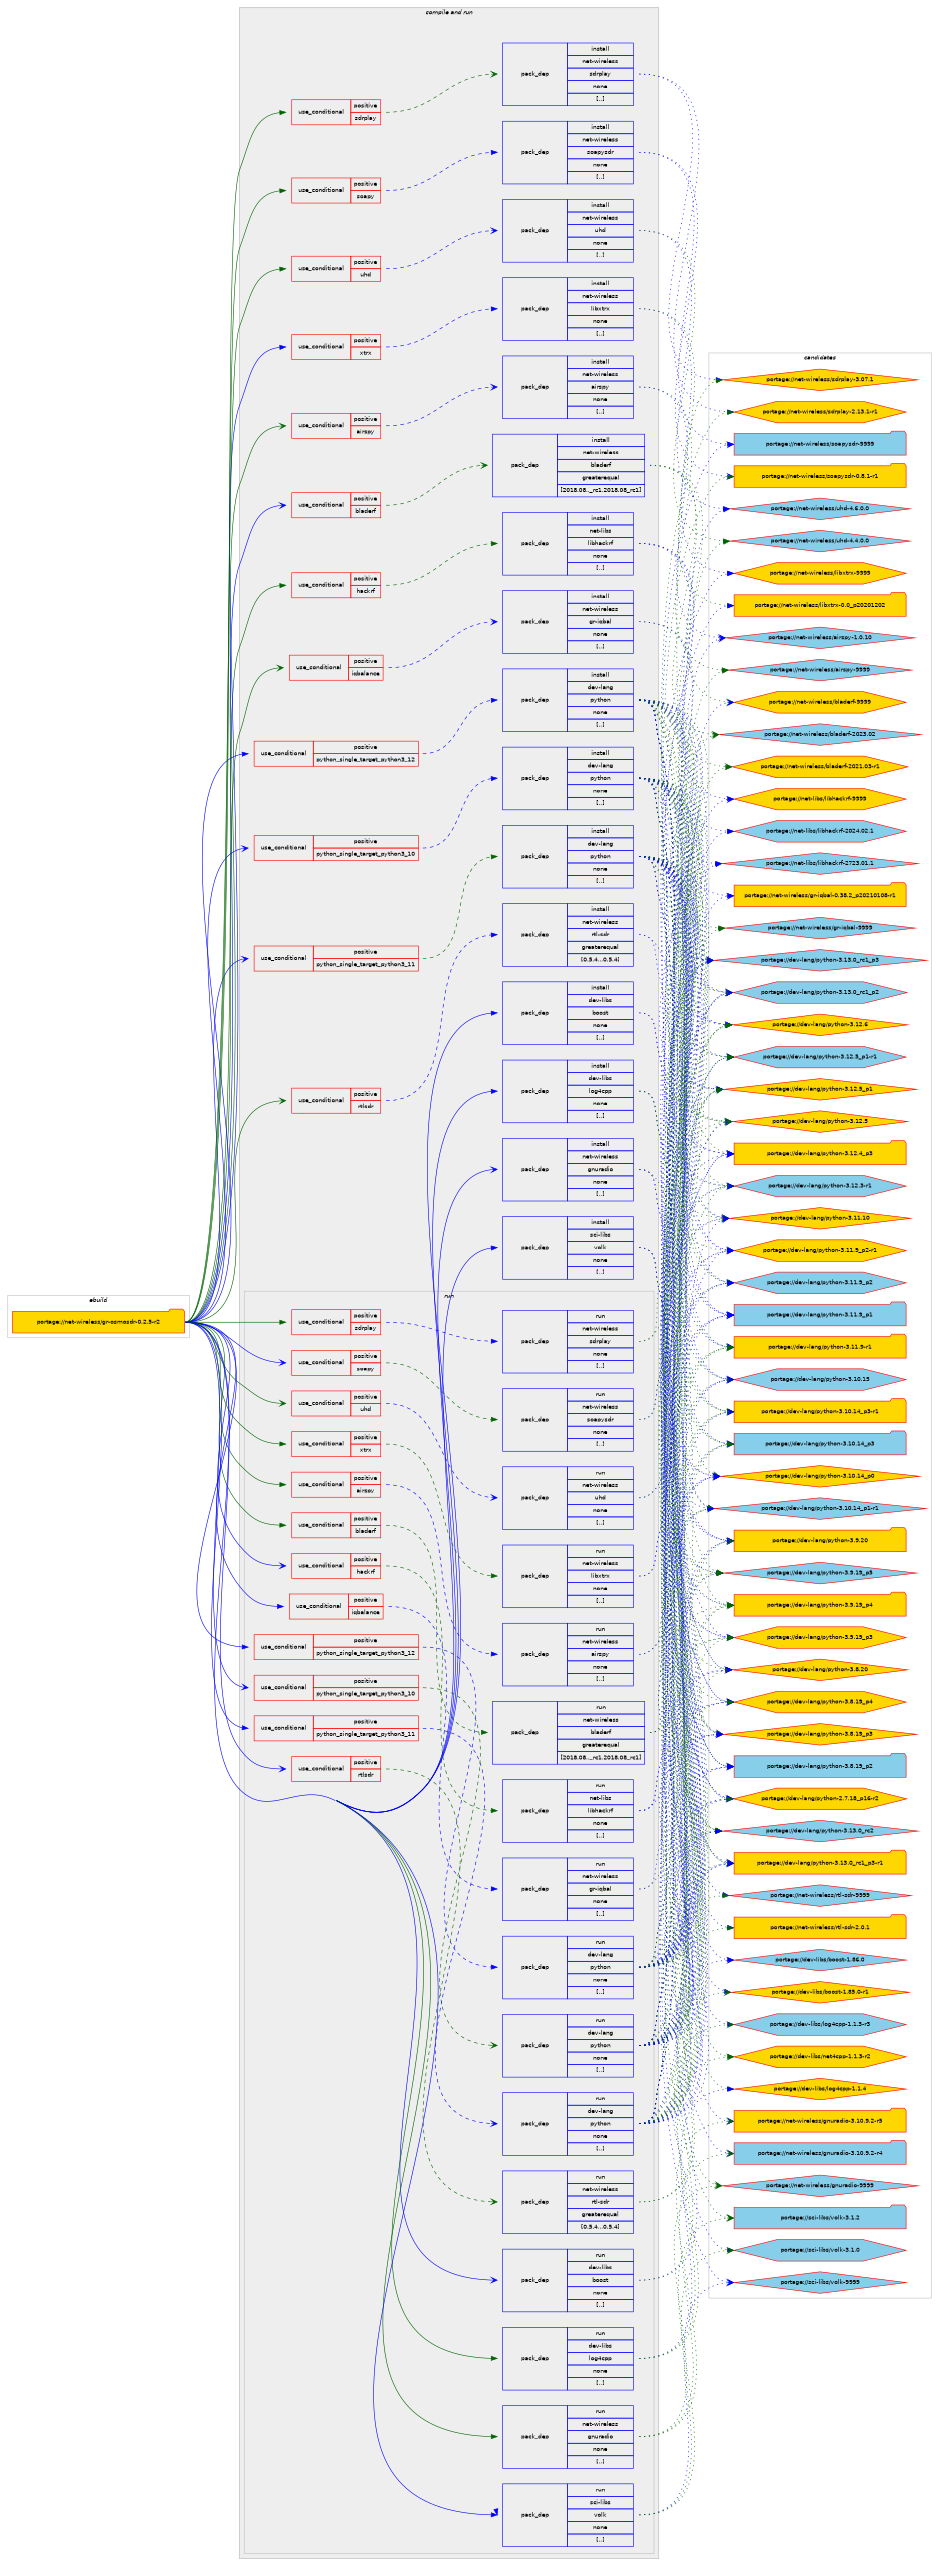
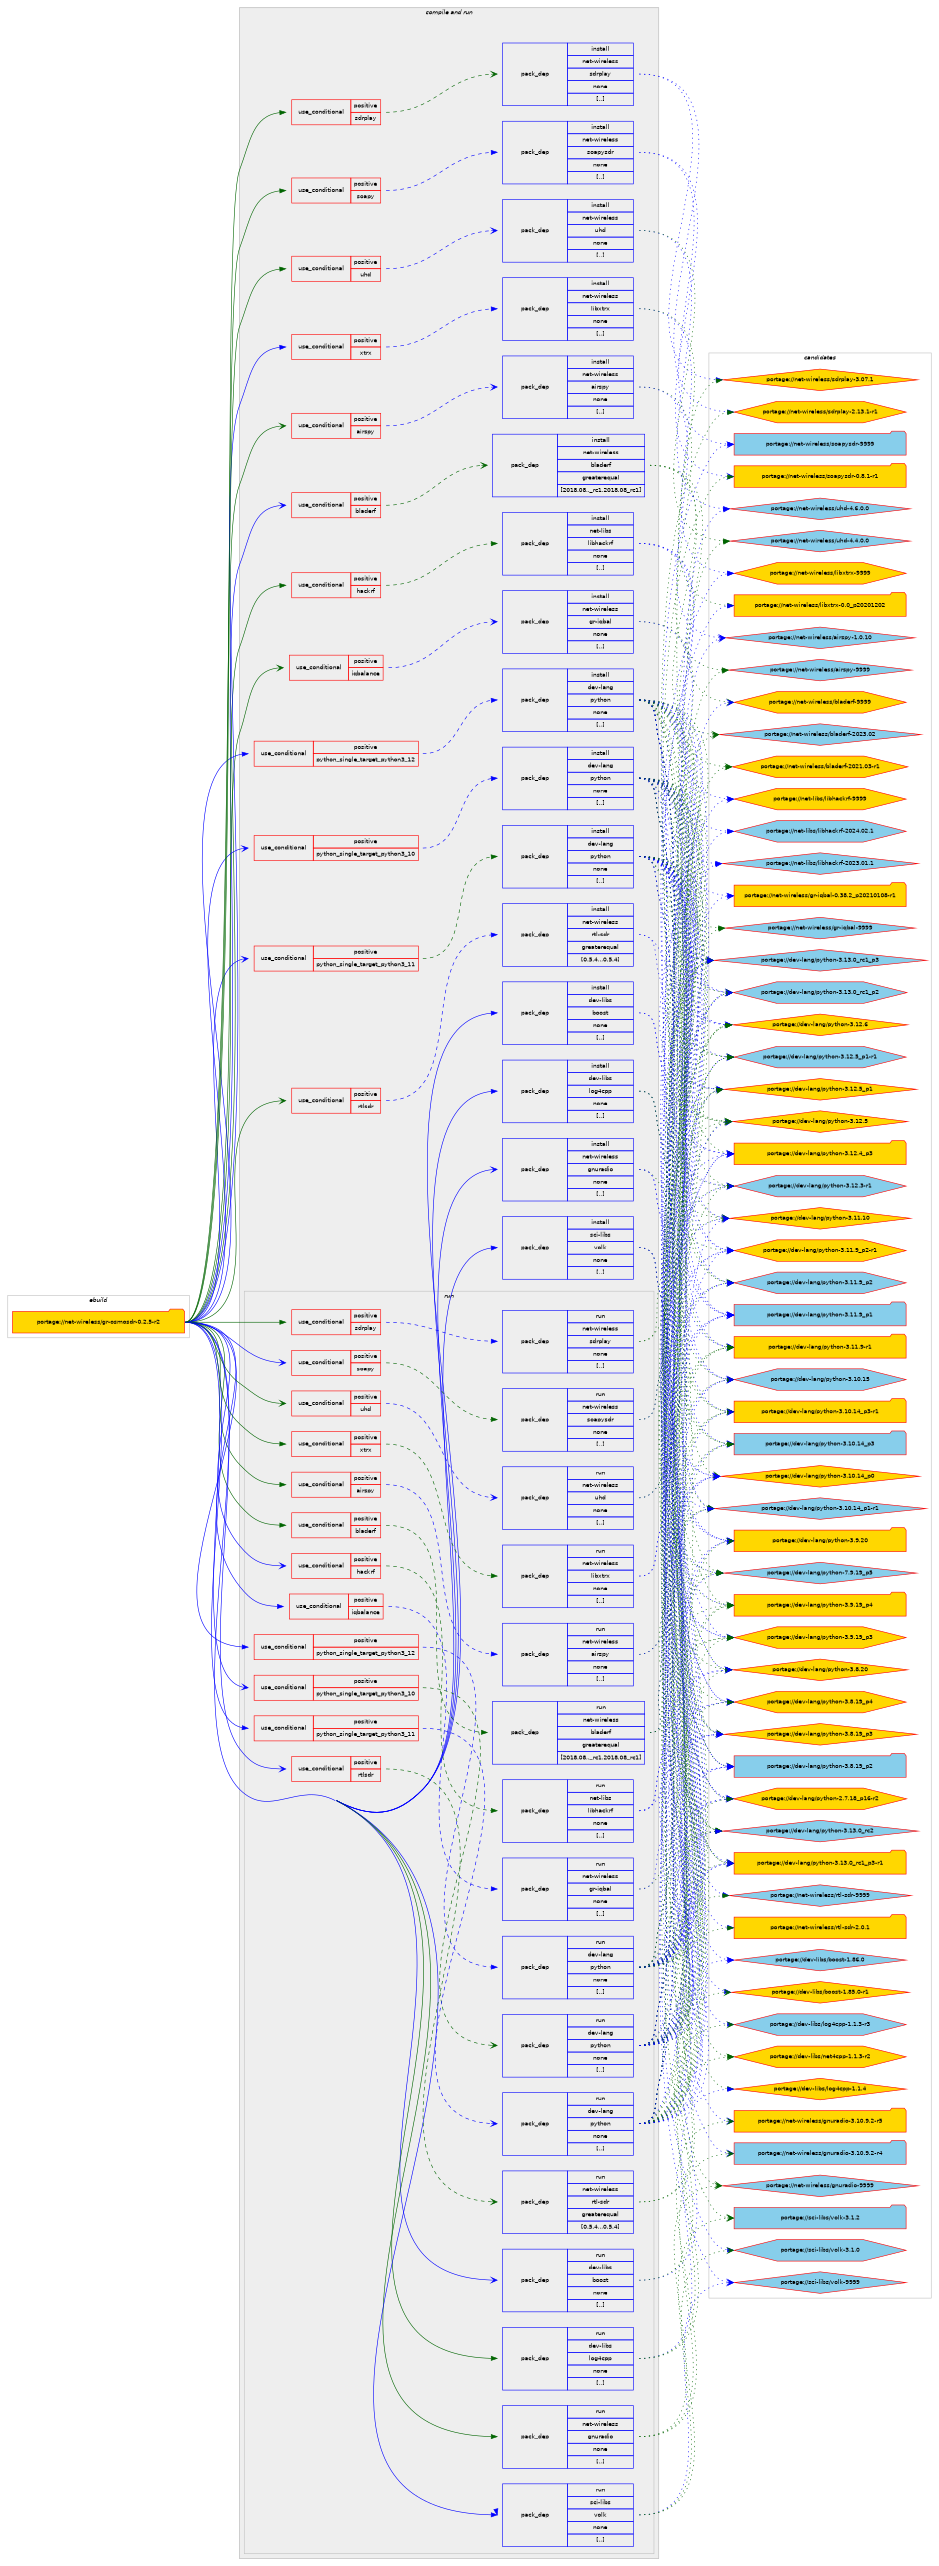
(820, 864) -> (820, 864)
(820, 1573) -> (820, 1573)
